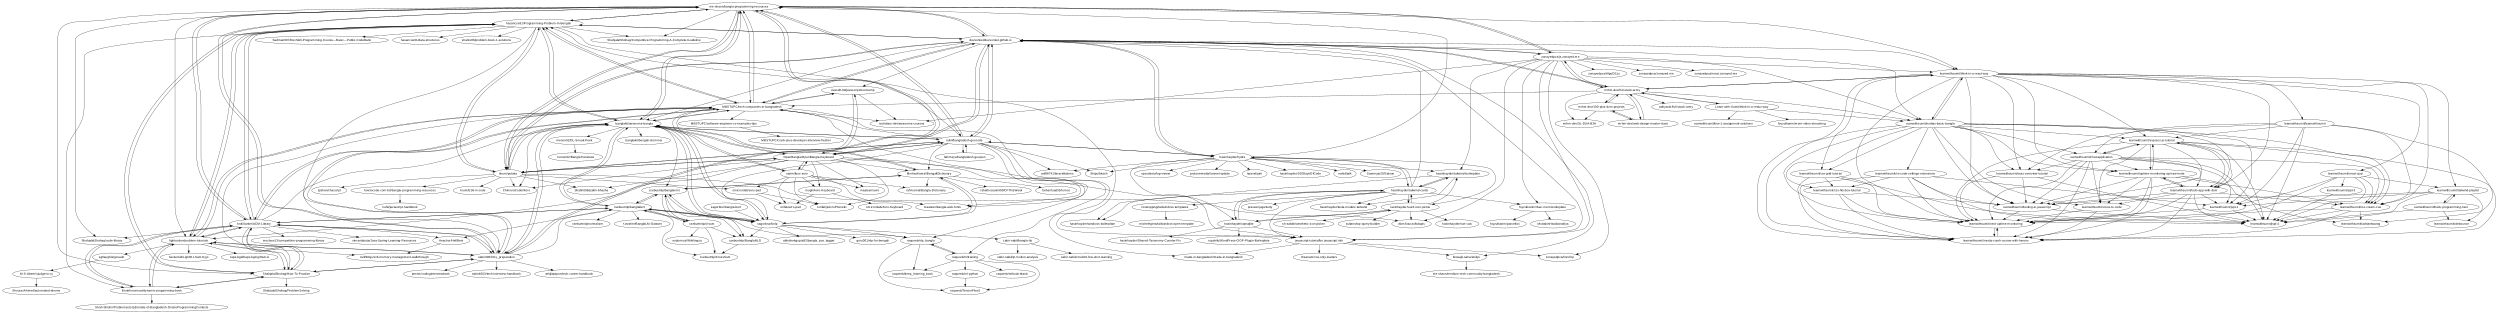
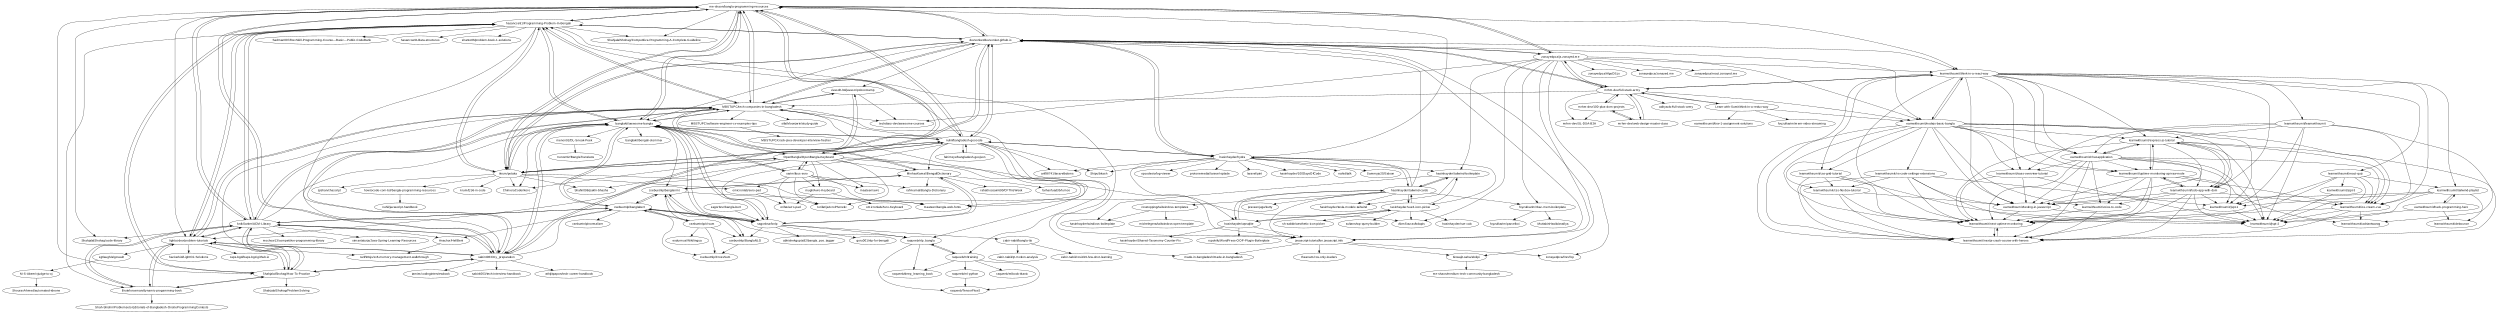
none -> (2044, 104)
none -> (800, 124)
(2112, 165) -> none
(1241, 194) -> (1130, 215)
(668, 214) -> (803, 197)
(642, 224) -> none
(189, 257) -> (189, 257)
